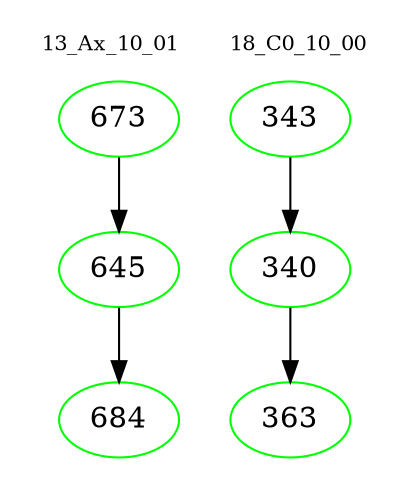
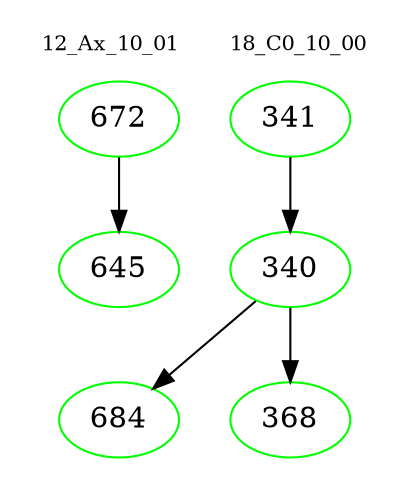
(111, 45) -> (111, 45)
(119, 119) -> (119, 119)
(290, 119) -> (290, 119)
(119, 334) -> (228, 325)
(290, 420) -> (290, 420)
